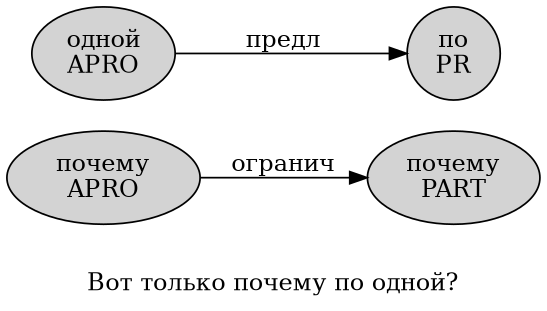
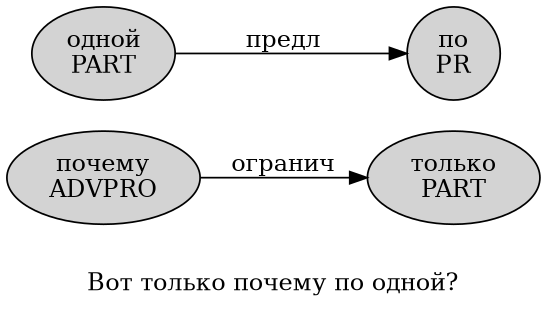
(104, 53) -> (104, 53)
(104, 178) -> (104, 178)
(454, 178) -> (454, 178)
